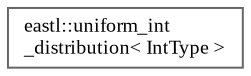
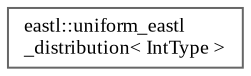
(125, 38) -> (125, 38)
